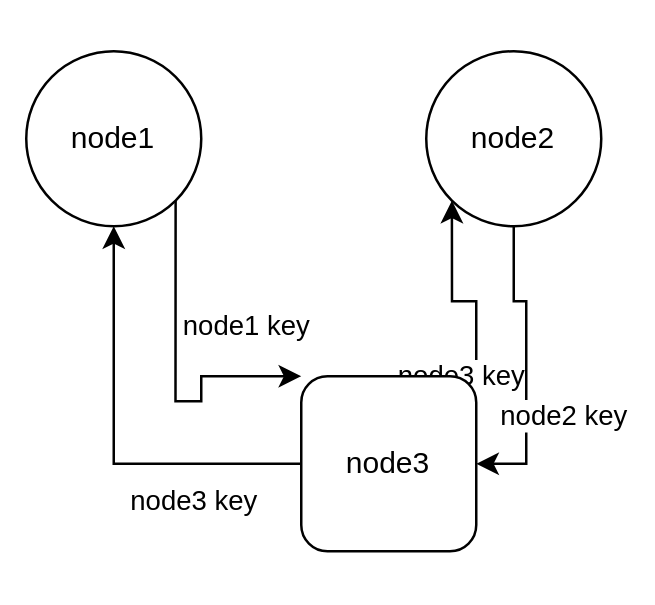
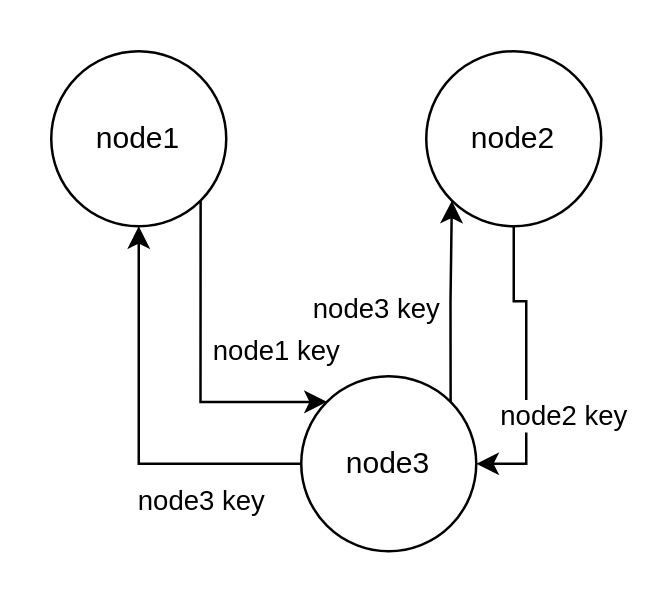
(114, 139) -> (139, 139)
(389, 464) -> (389, 464)
